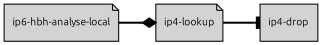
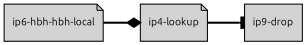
(61, 23) -> (54, 23)
(289, 23) -> (273, 23)
